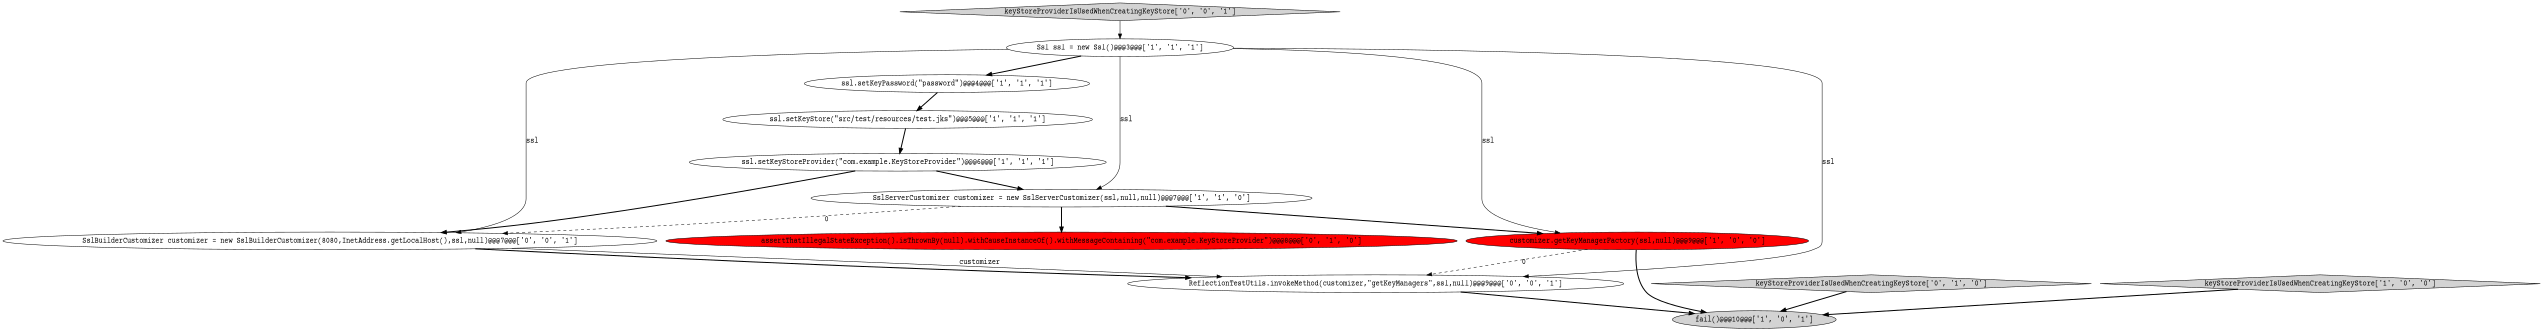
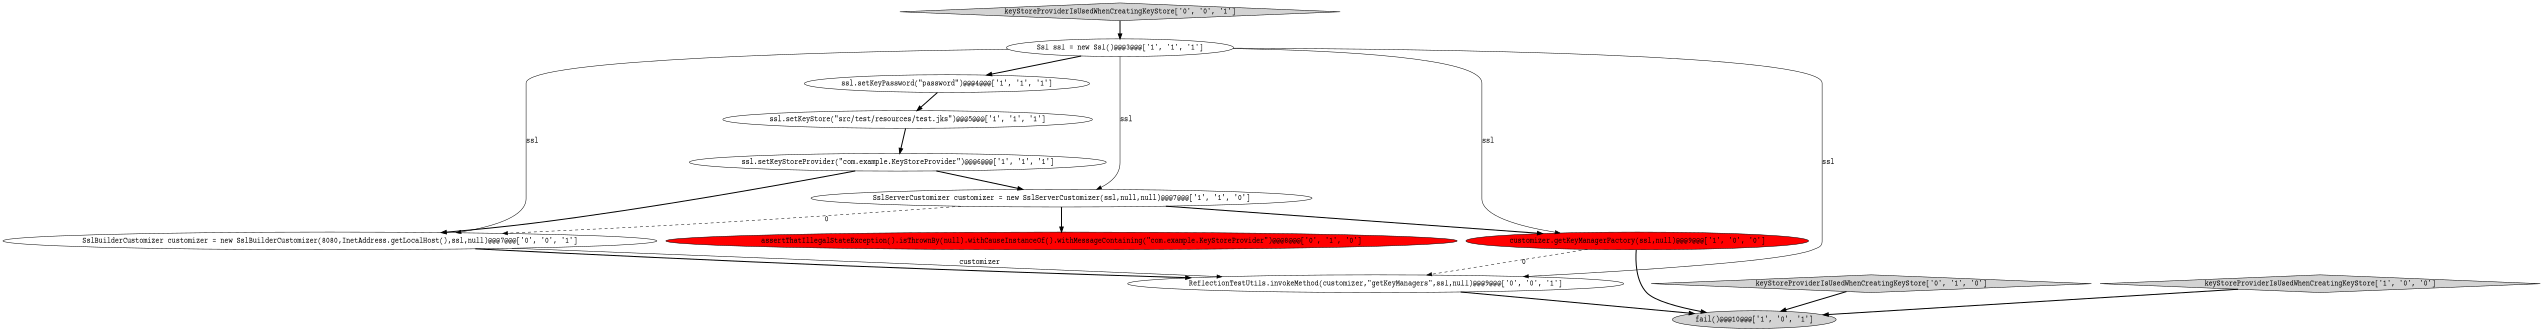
(1120, 27) -> (1120, 27)
